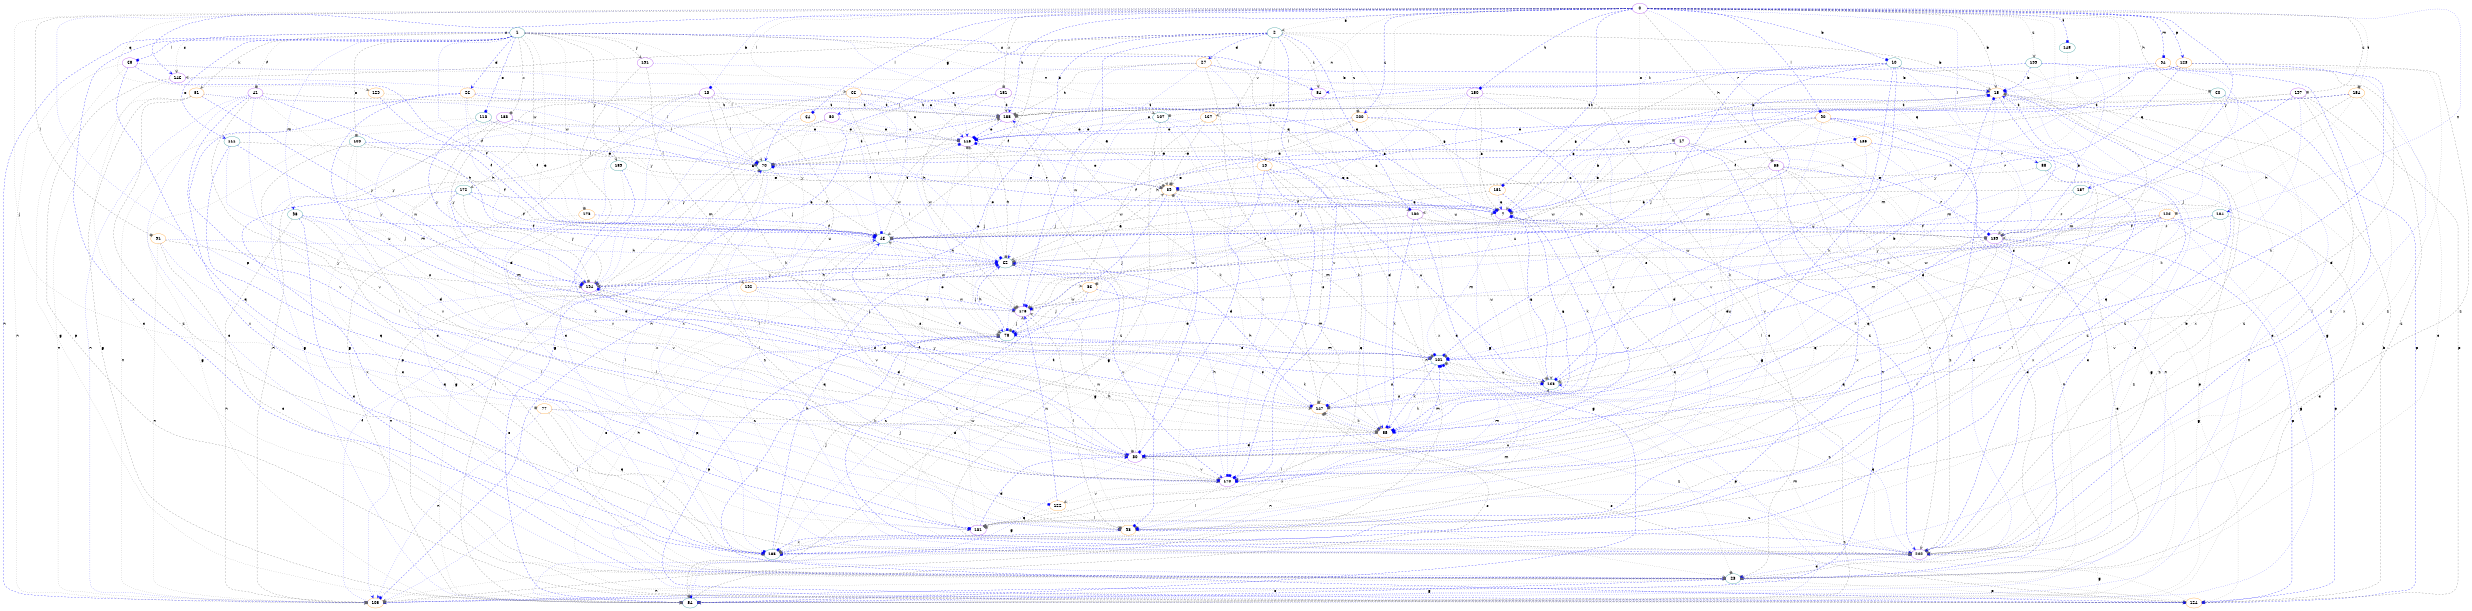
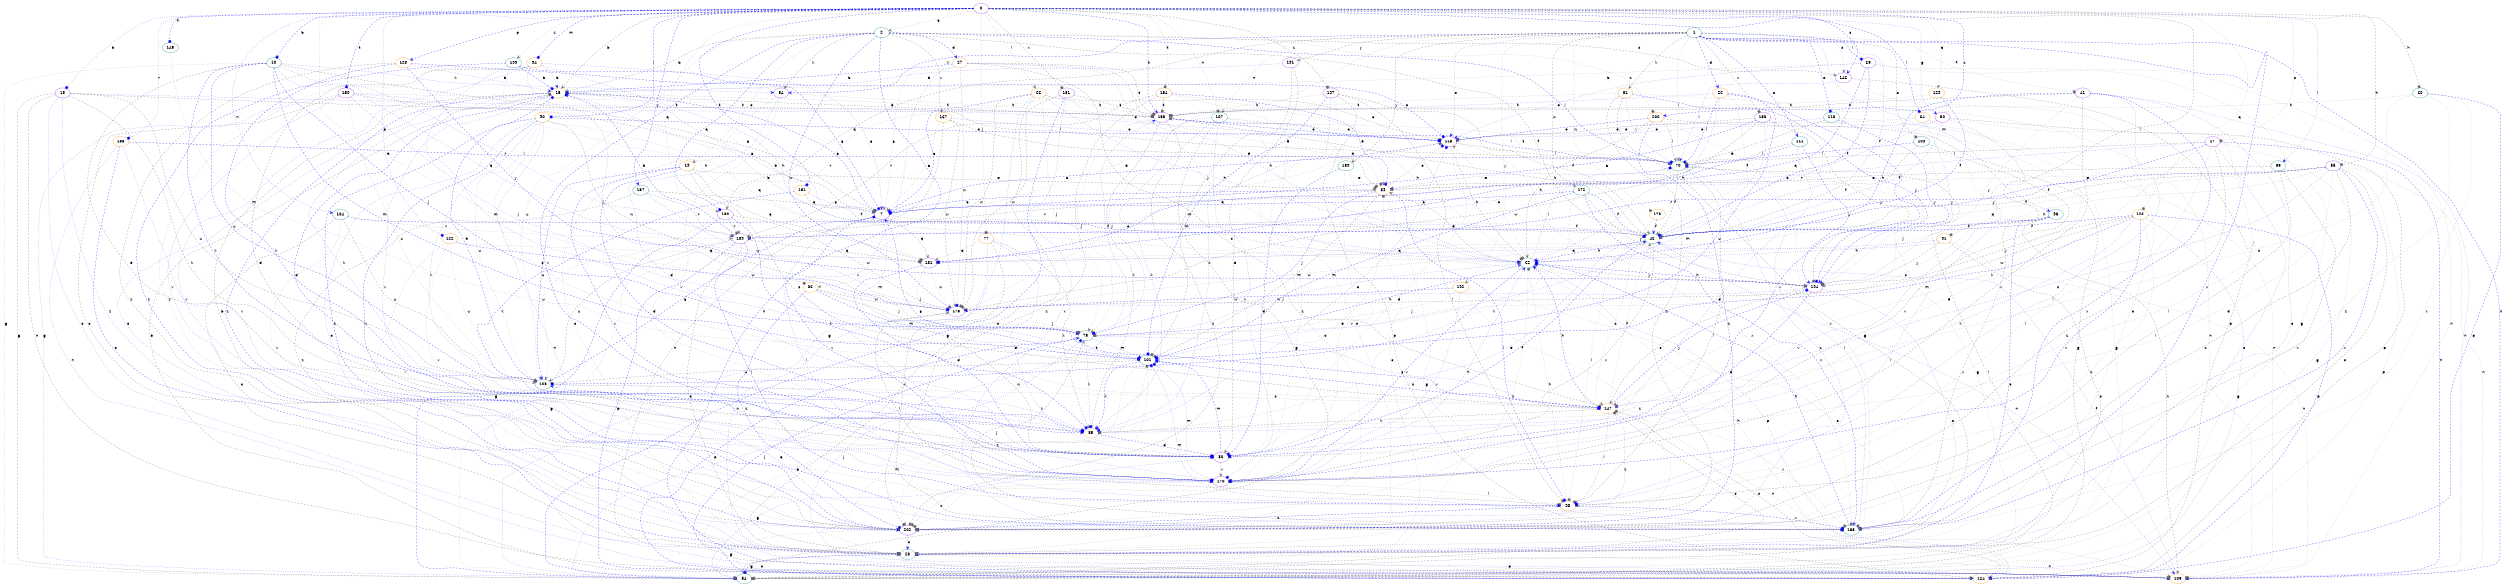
(2129, 78) -> (505, 78)
(1142, 486) -> (717, 414)
(1535, 535) -> (2189, 400)
